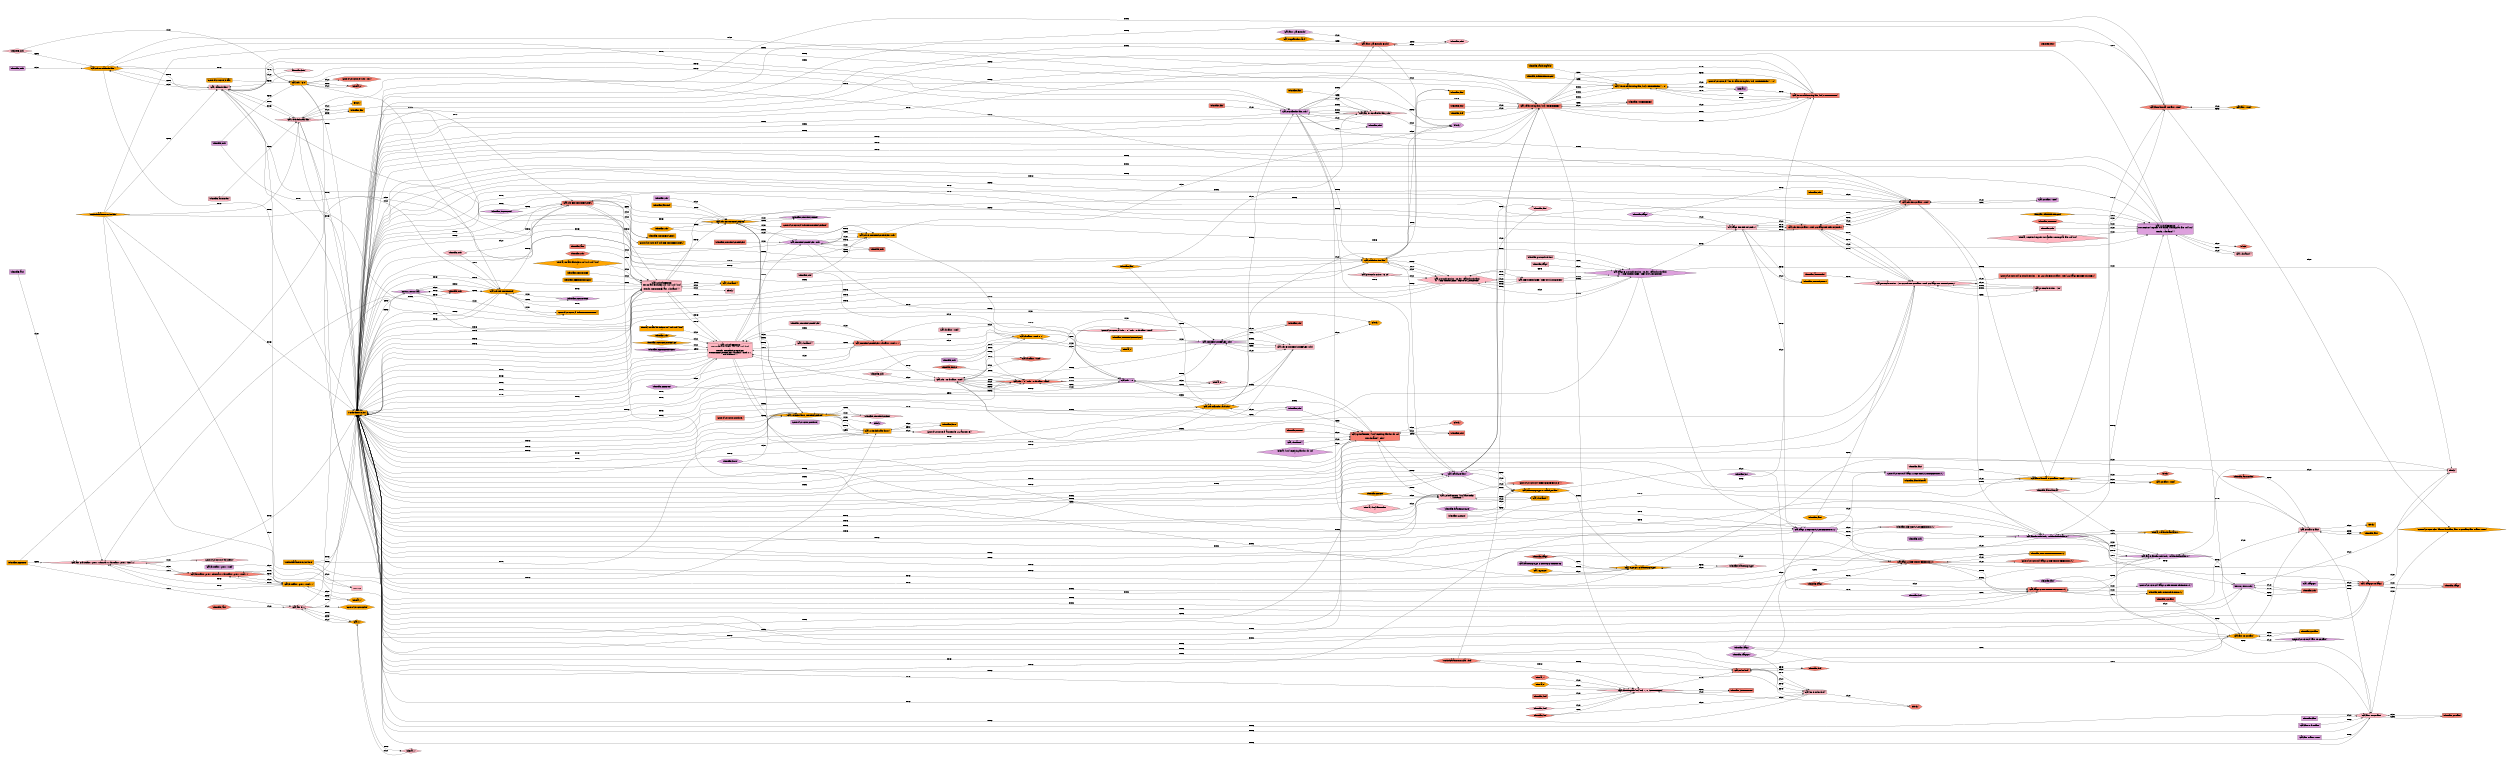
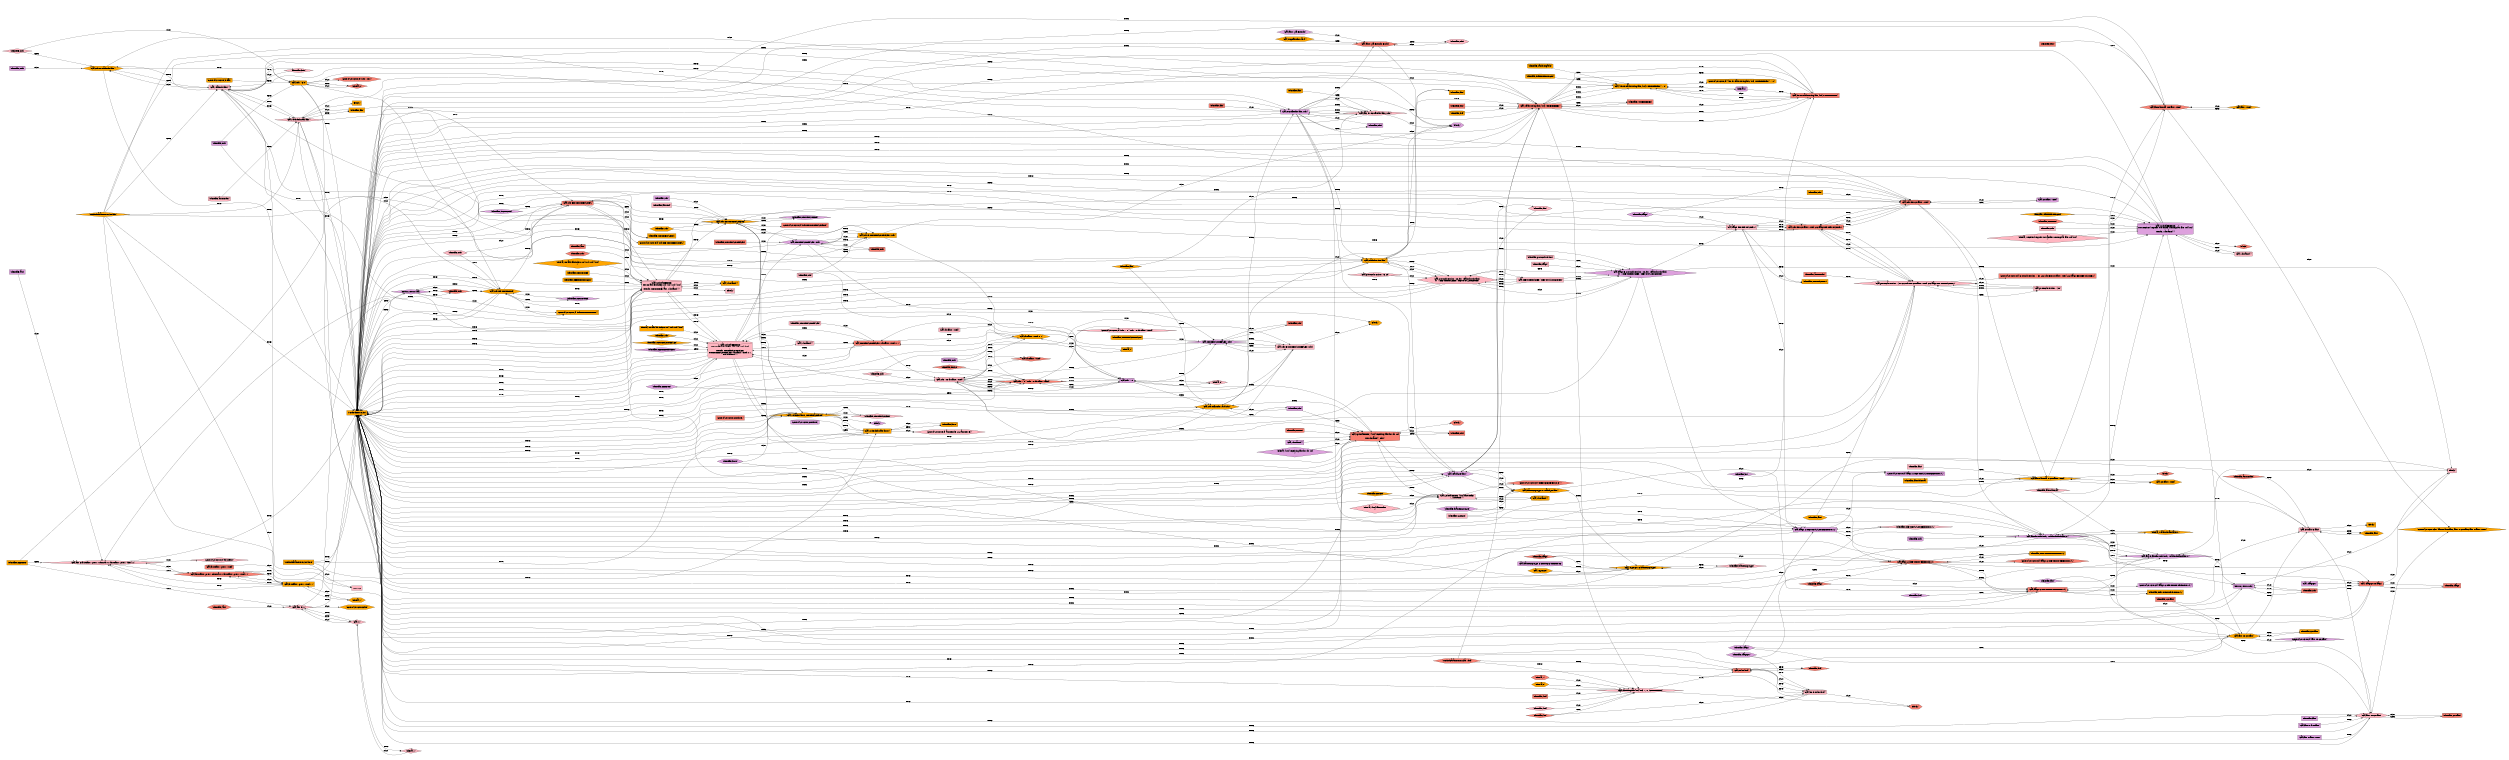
(700, 60) -> (645, 73)
(662, 205) -> (662, 205)
(219, 567) -> (219, 567)
(357, 622) -> (357, 622)
(1741, 690) -> none
